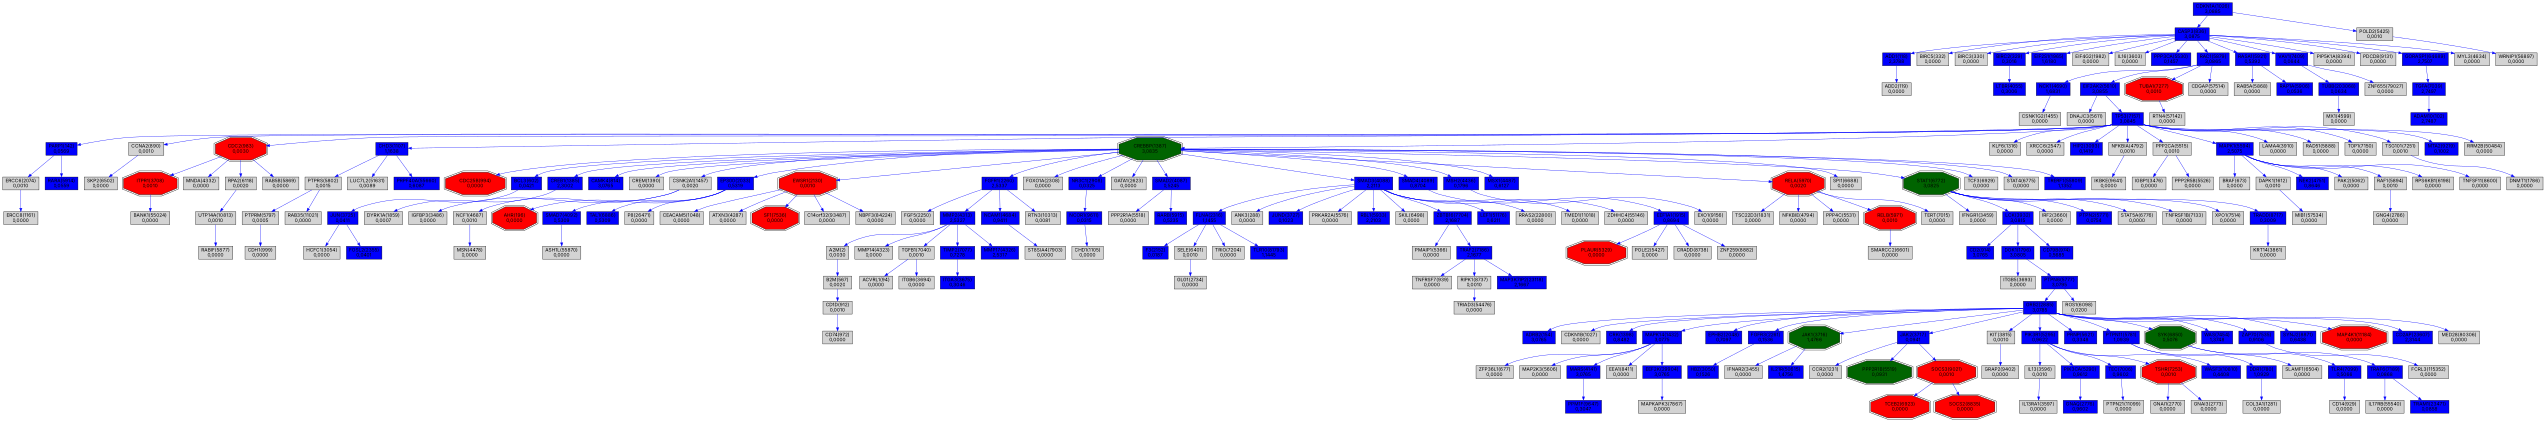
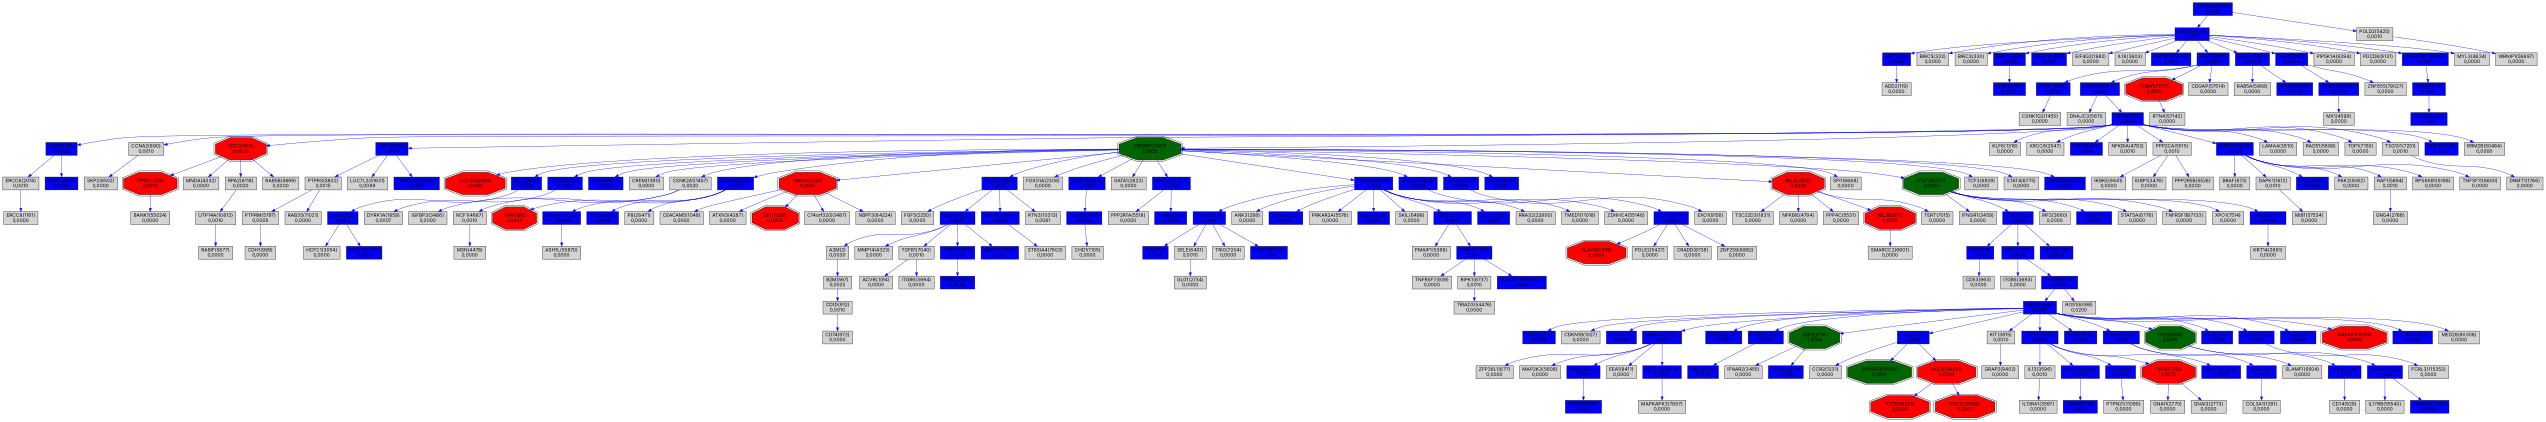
(2119, 165) -> (2142, 165)
none -> (1979, 283)
